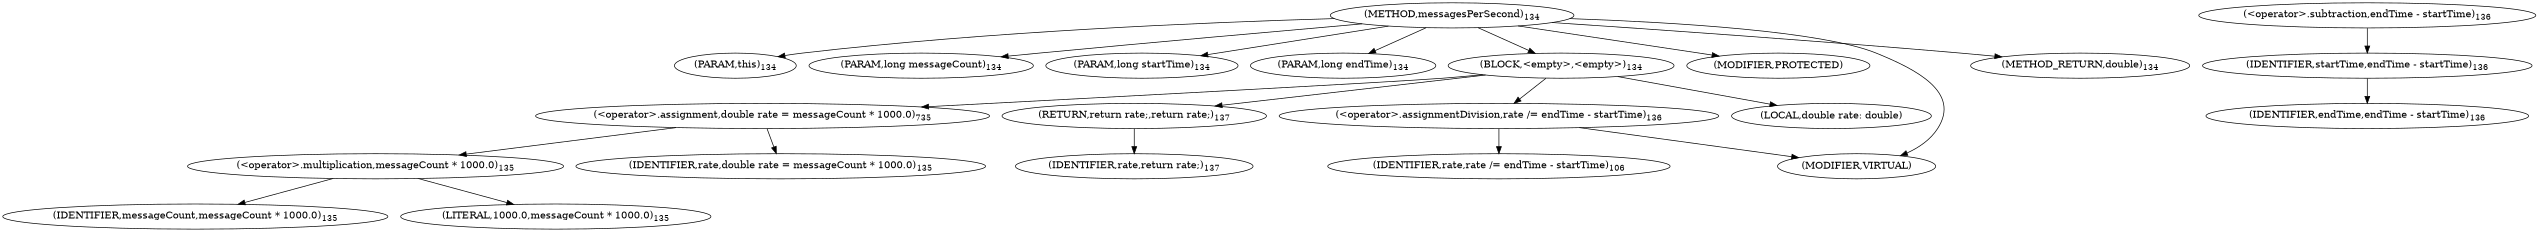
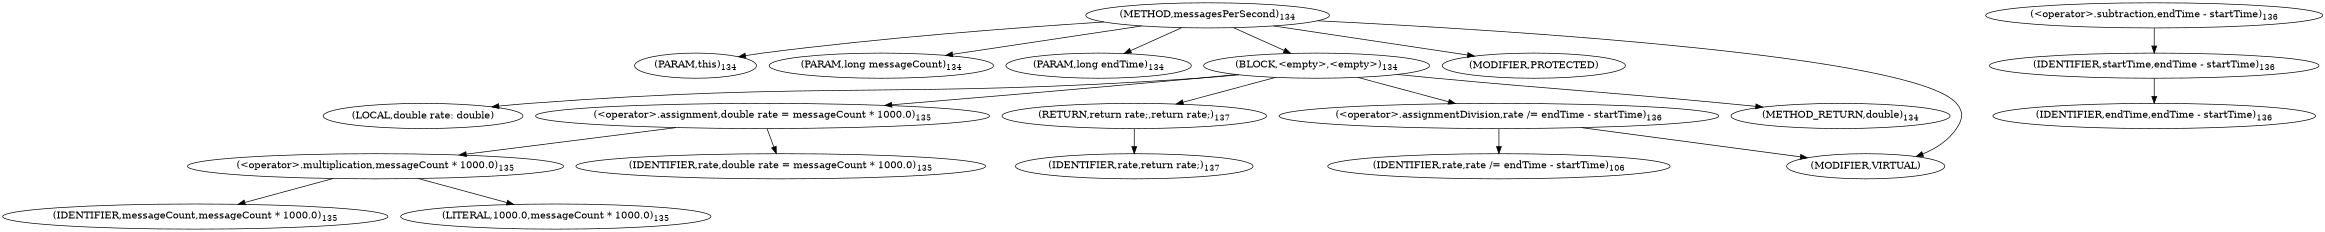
(1773, 38) -> (1576, 90)
(1142, 66) -> none
(924, 115) -> (924, 115)
